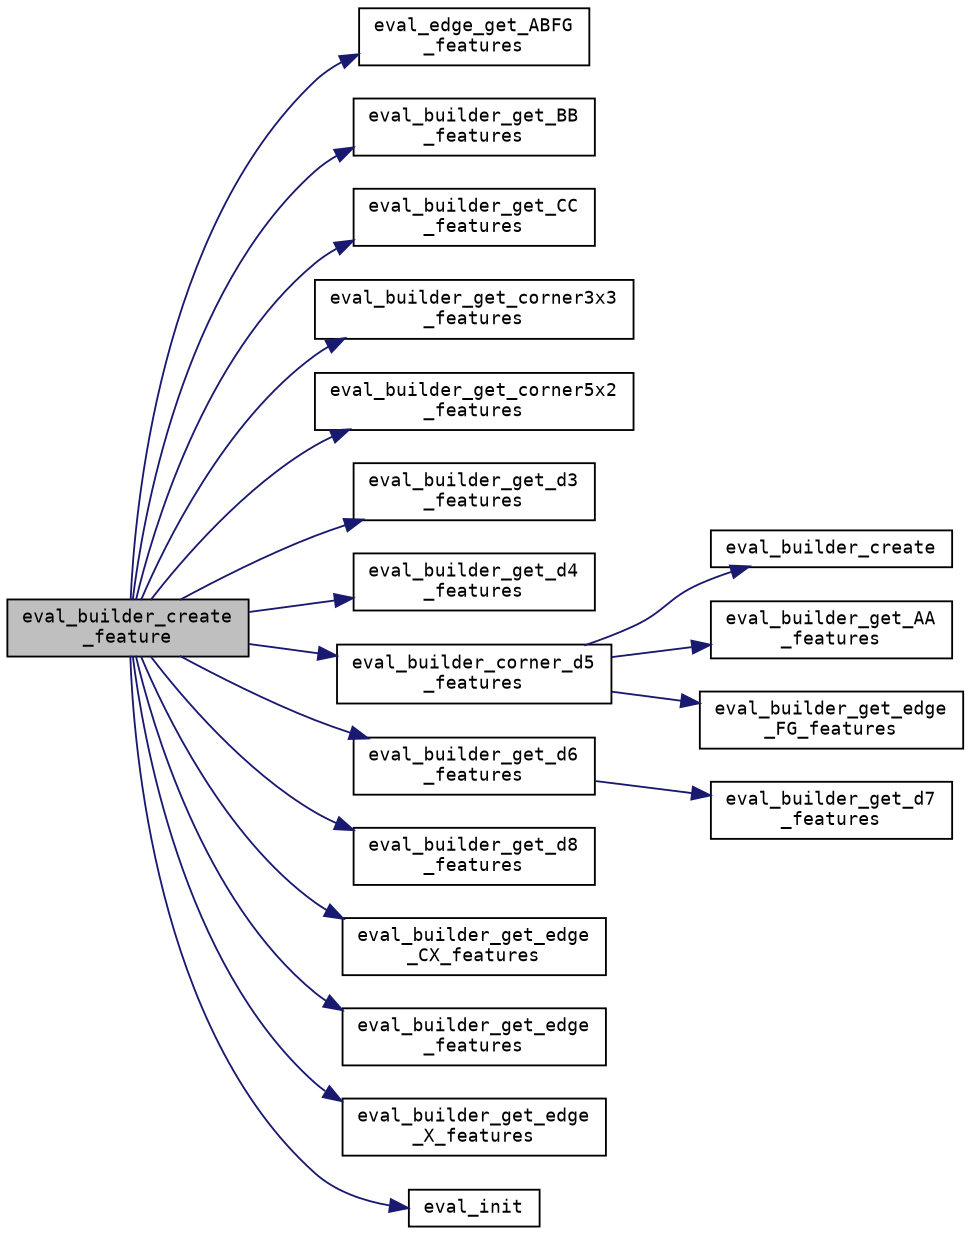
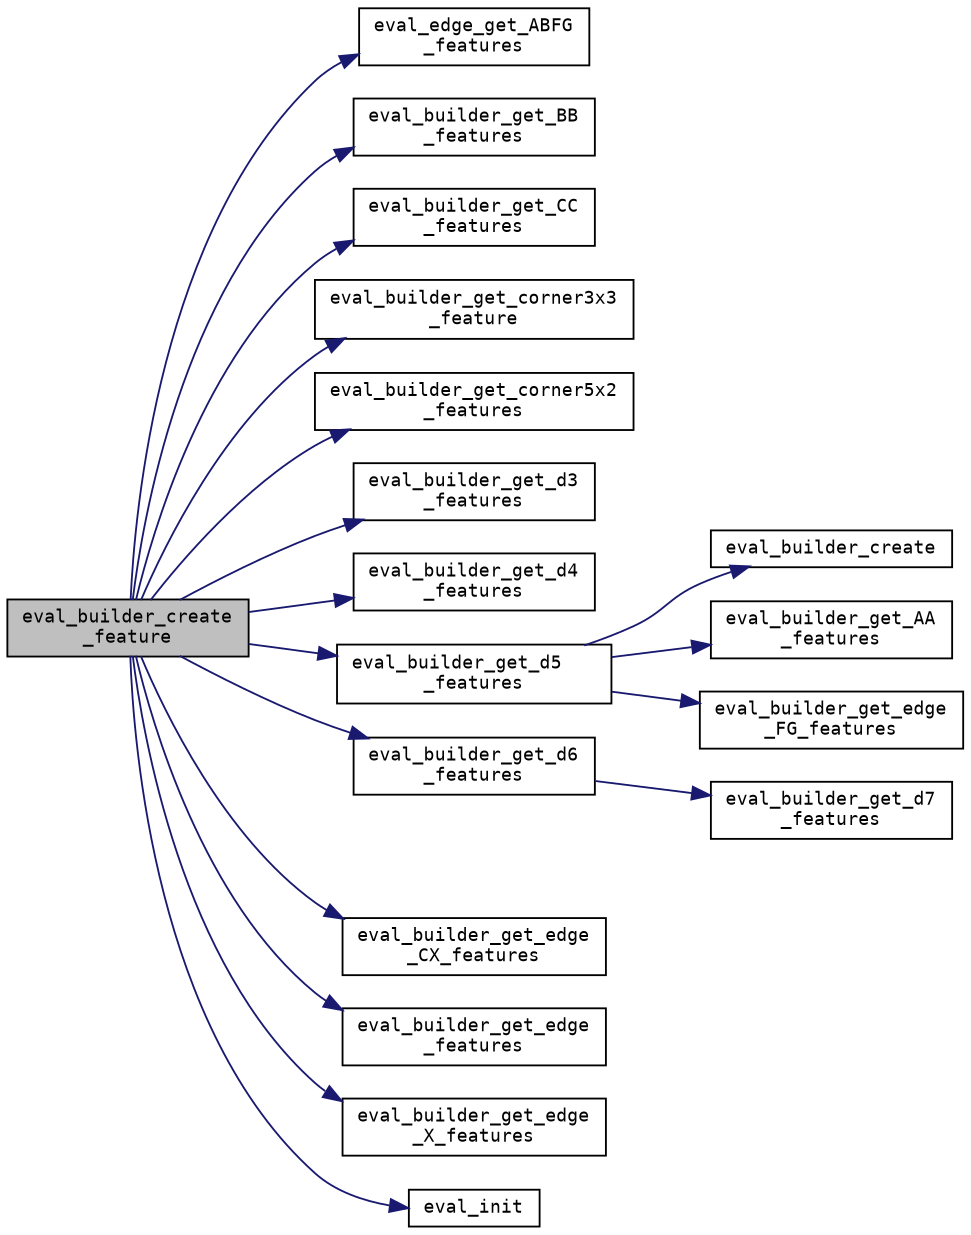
(474, 309) -> (474, 309)
(474, 674) -> (474, 674)
(474, 856) -> none
